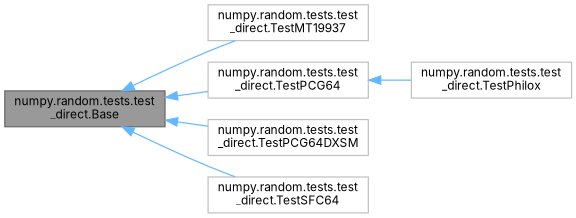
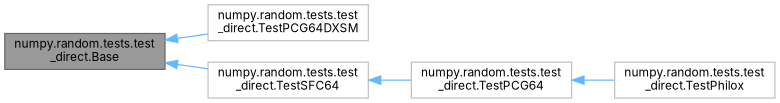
(288, 23) -> none
(193, 94) -> (396, 80)
